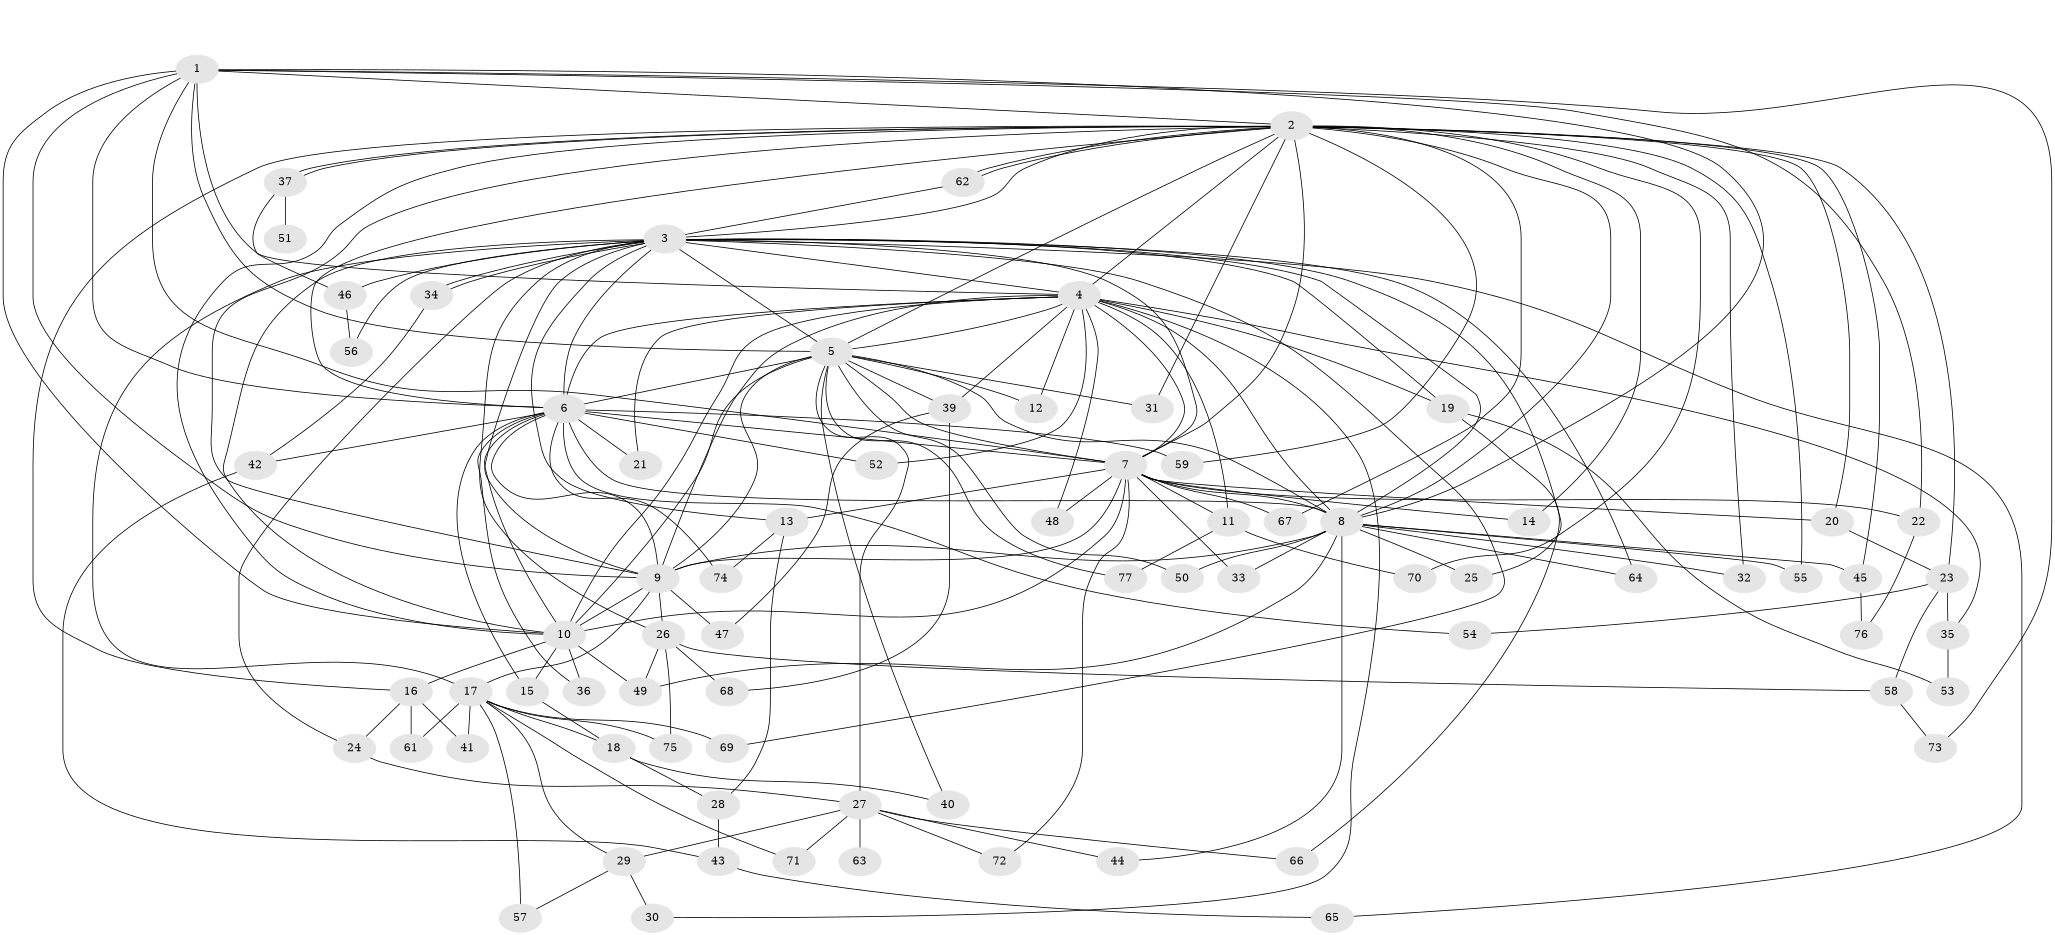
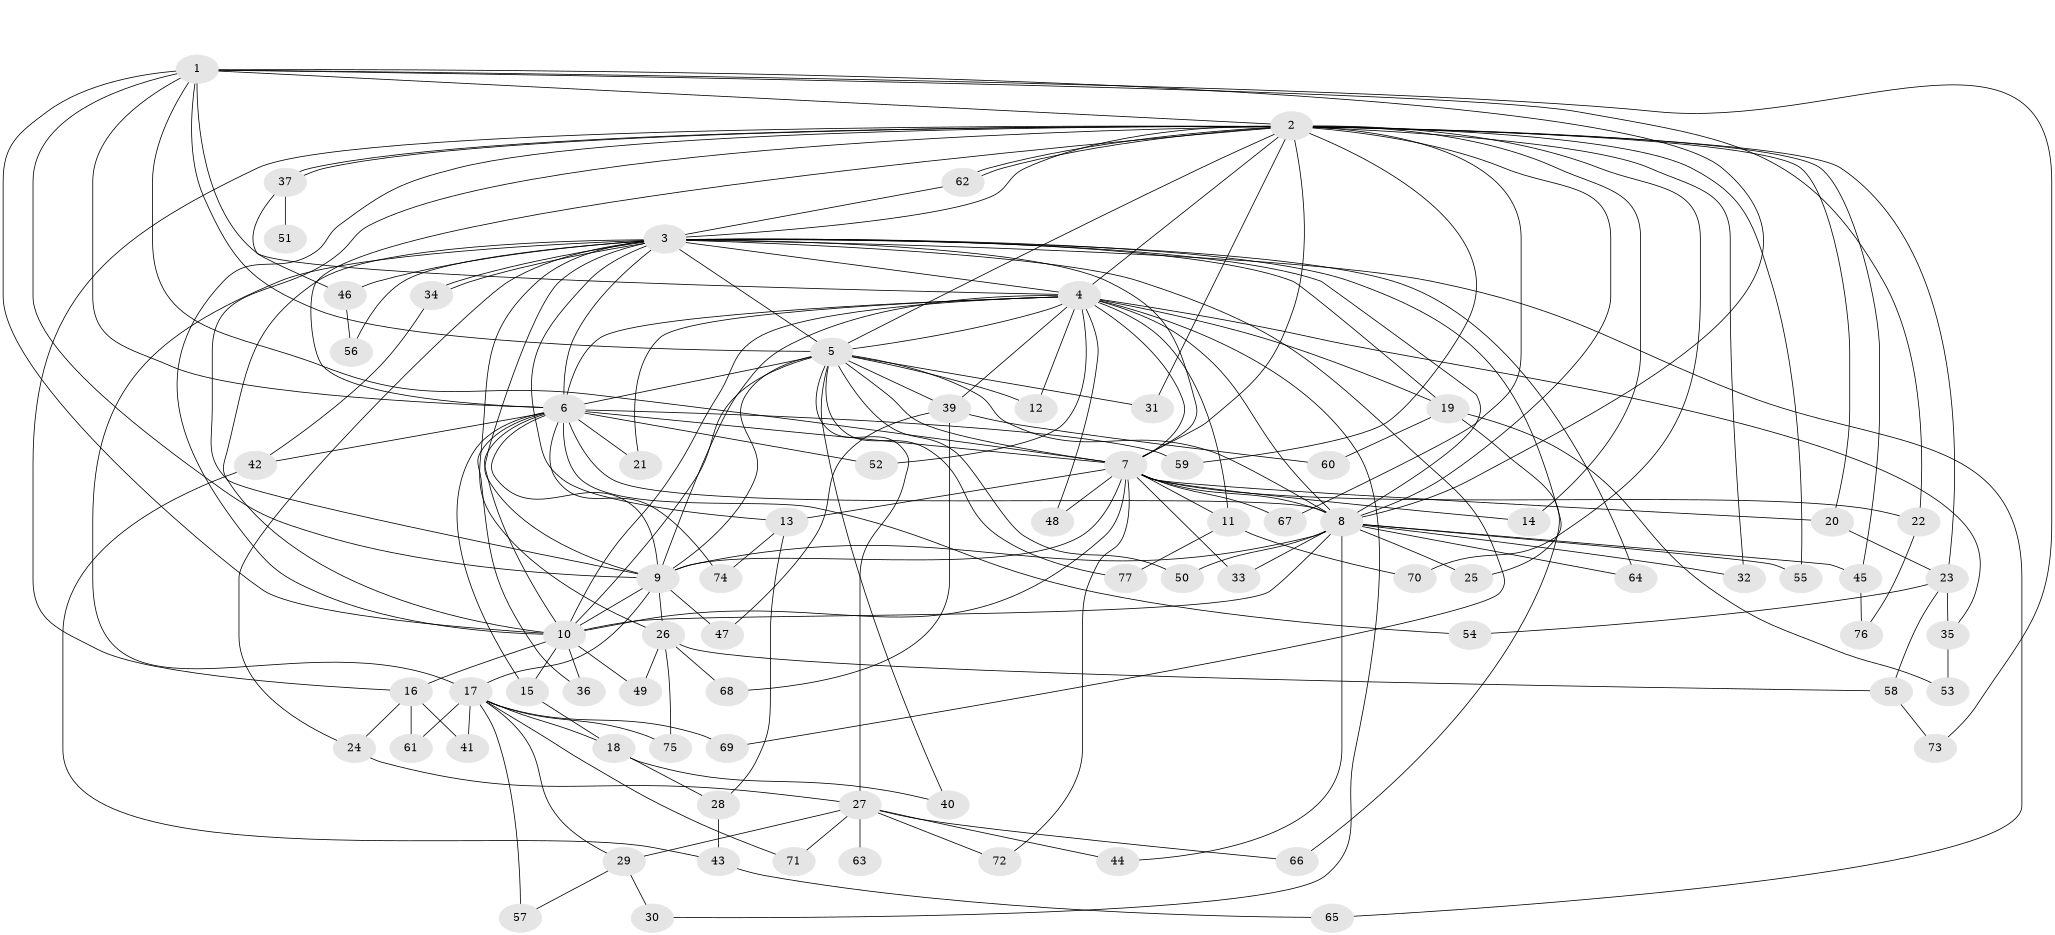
none -> (1329, 465)
(1074, 668) -> (969, 614)
